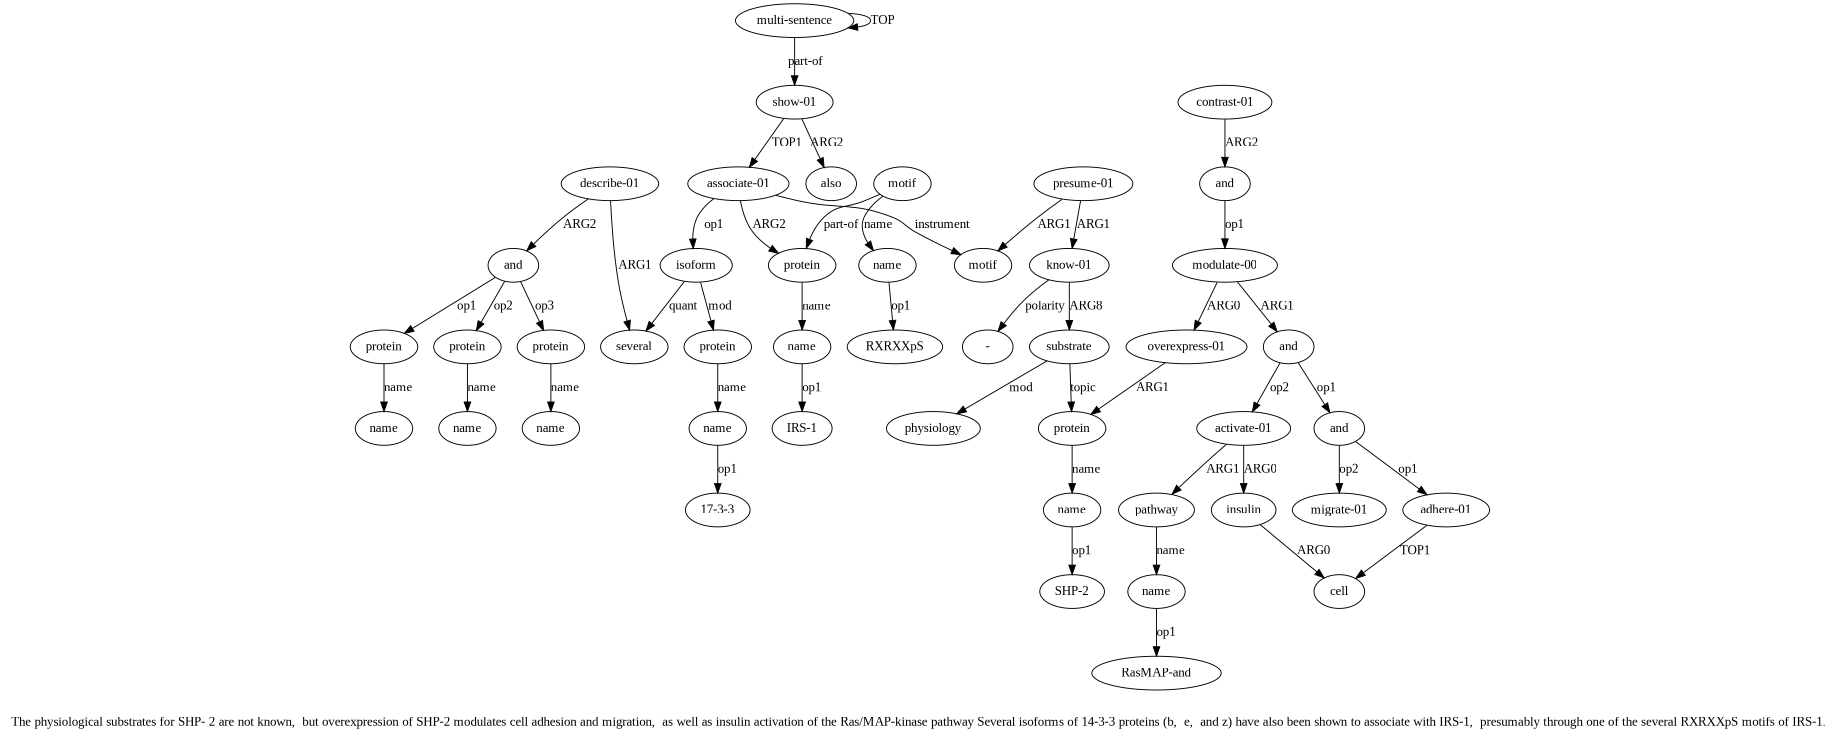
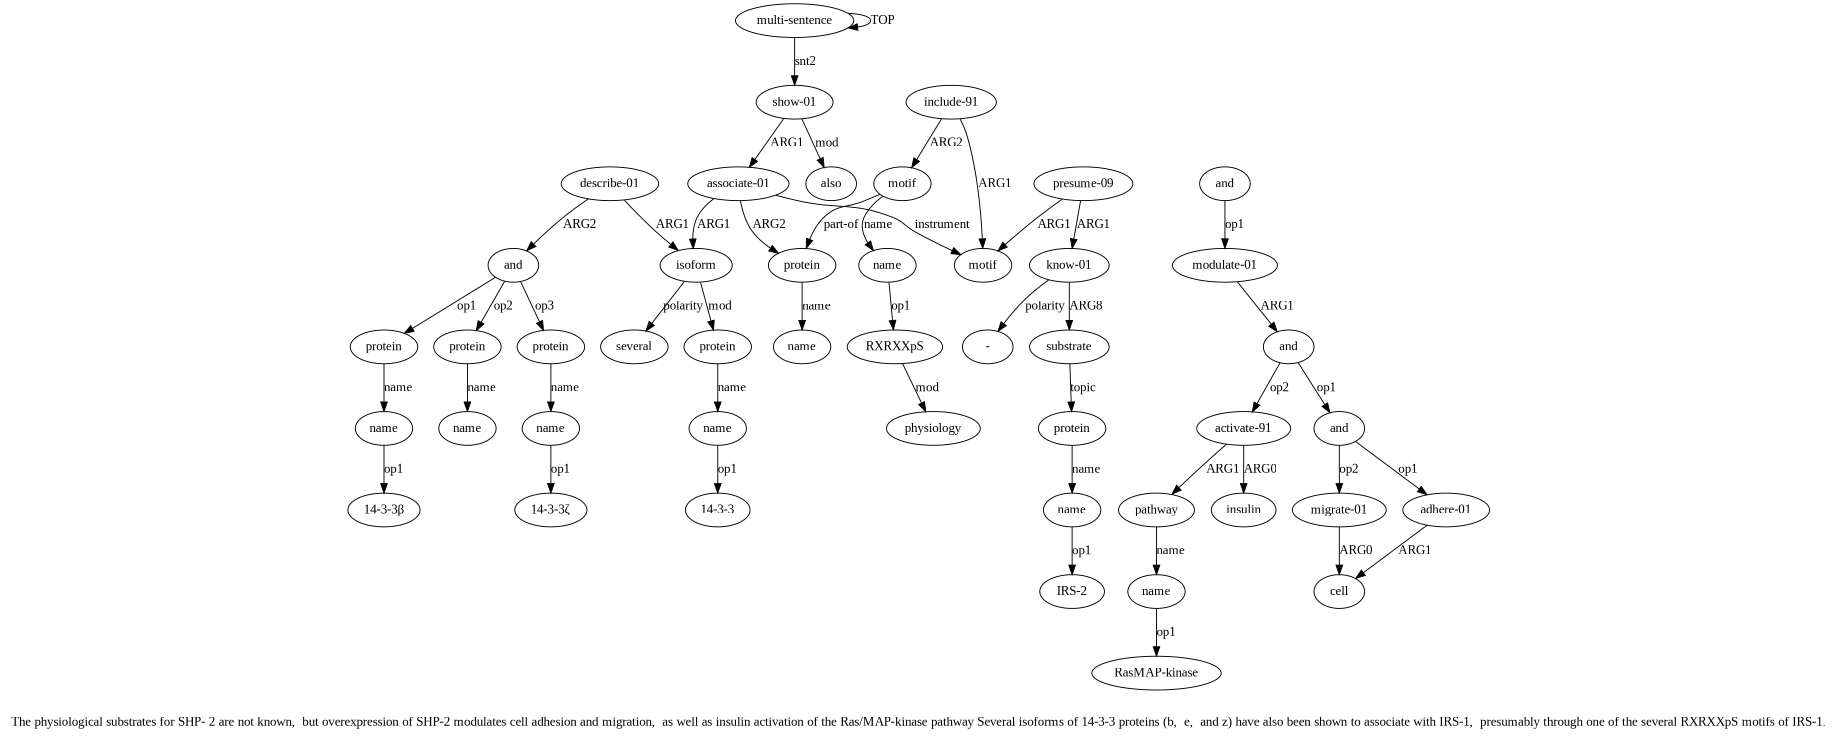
(805, 61) -> (805, 61)
none -> (951, 102)
(1225, 102) -> none
(787, 143) -> (787, 143)
(827, 143) -> (827, 143)
(1083, 184) -> (1083, 184)
(714, 225) -> (714, 225)
(615, 261) -> (647, 223)
(1225, 265) -> (1225, 265)
(684, 306) -> (684, 306)
(1186, 347) -> none
(1006, 385) -> (912, 383)
(802, 428) -> none
(1244, 428) -> (1244, 428)
none -> (384, 510)
none -> (551, 510)
(718, 510) -> (718, 510)
(1289, 548) -> (1339, 546)
(1415, 551) -> (1415, 551)
(1072, 592) -> (1072, 592)
(1156, 673) -> (1156, 673)
